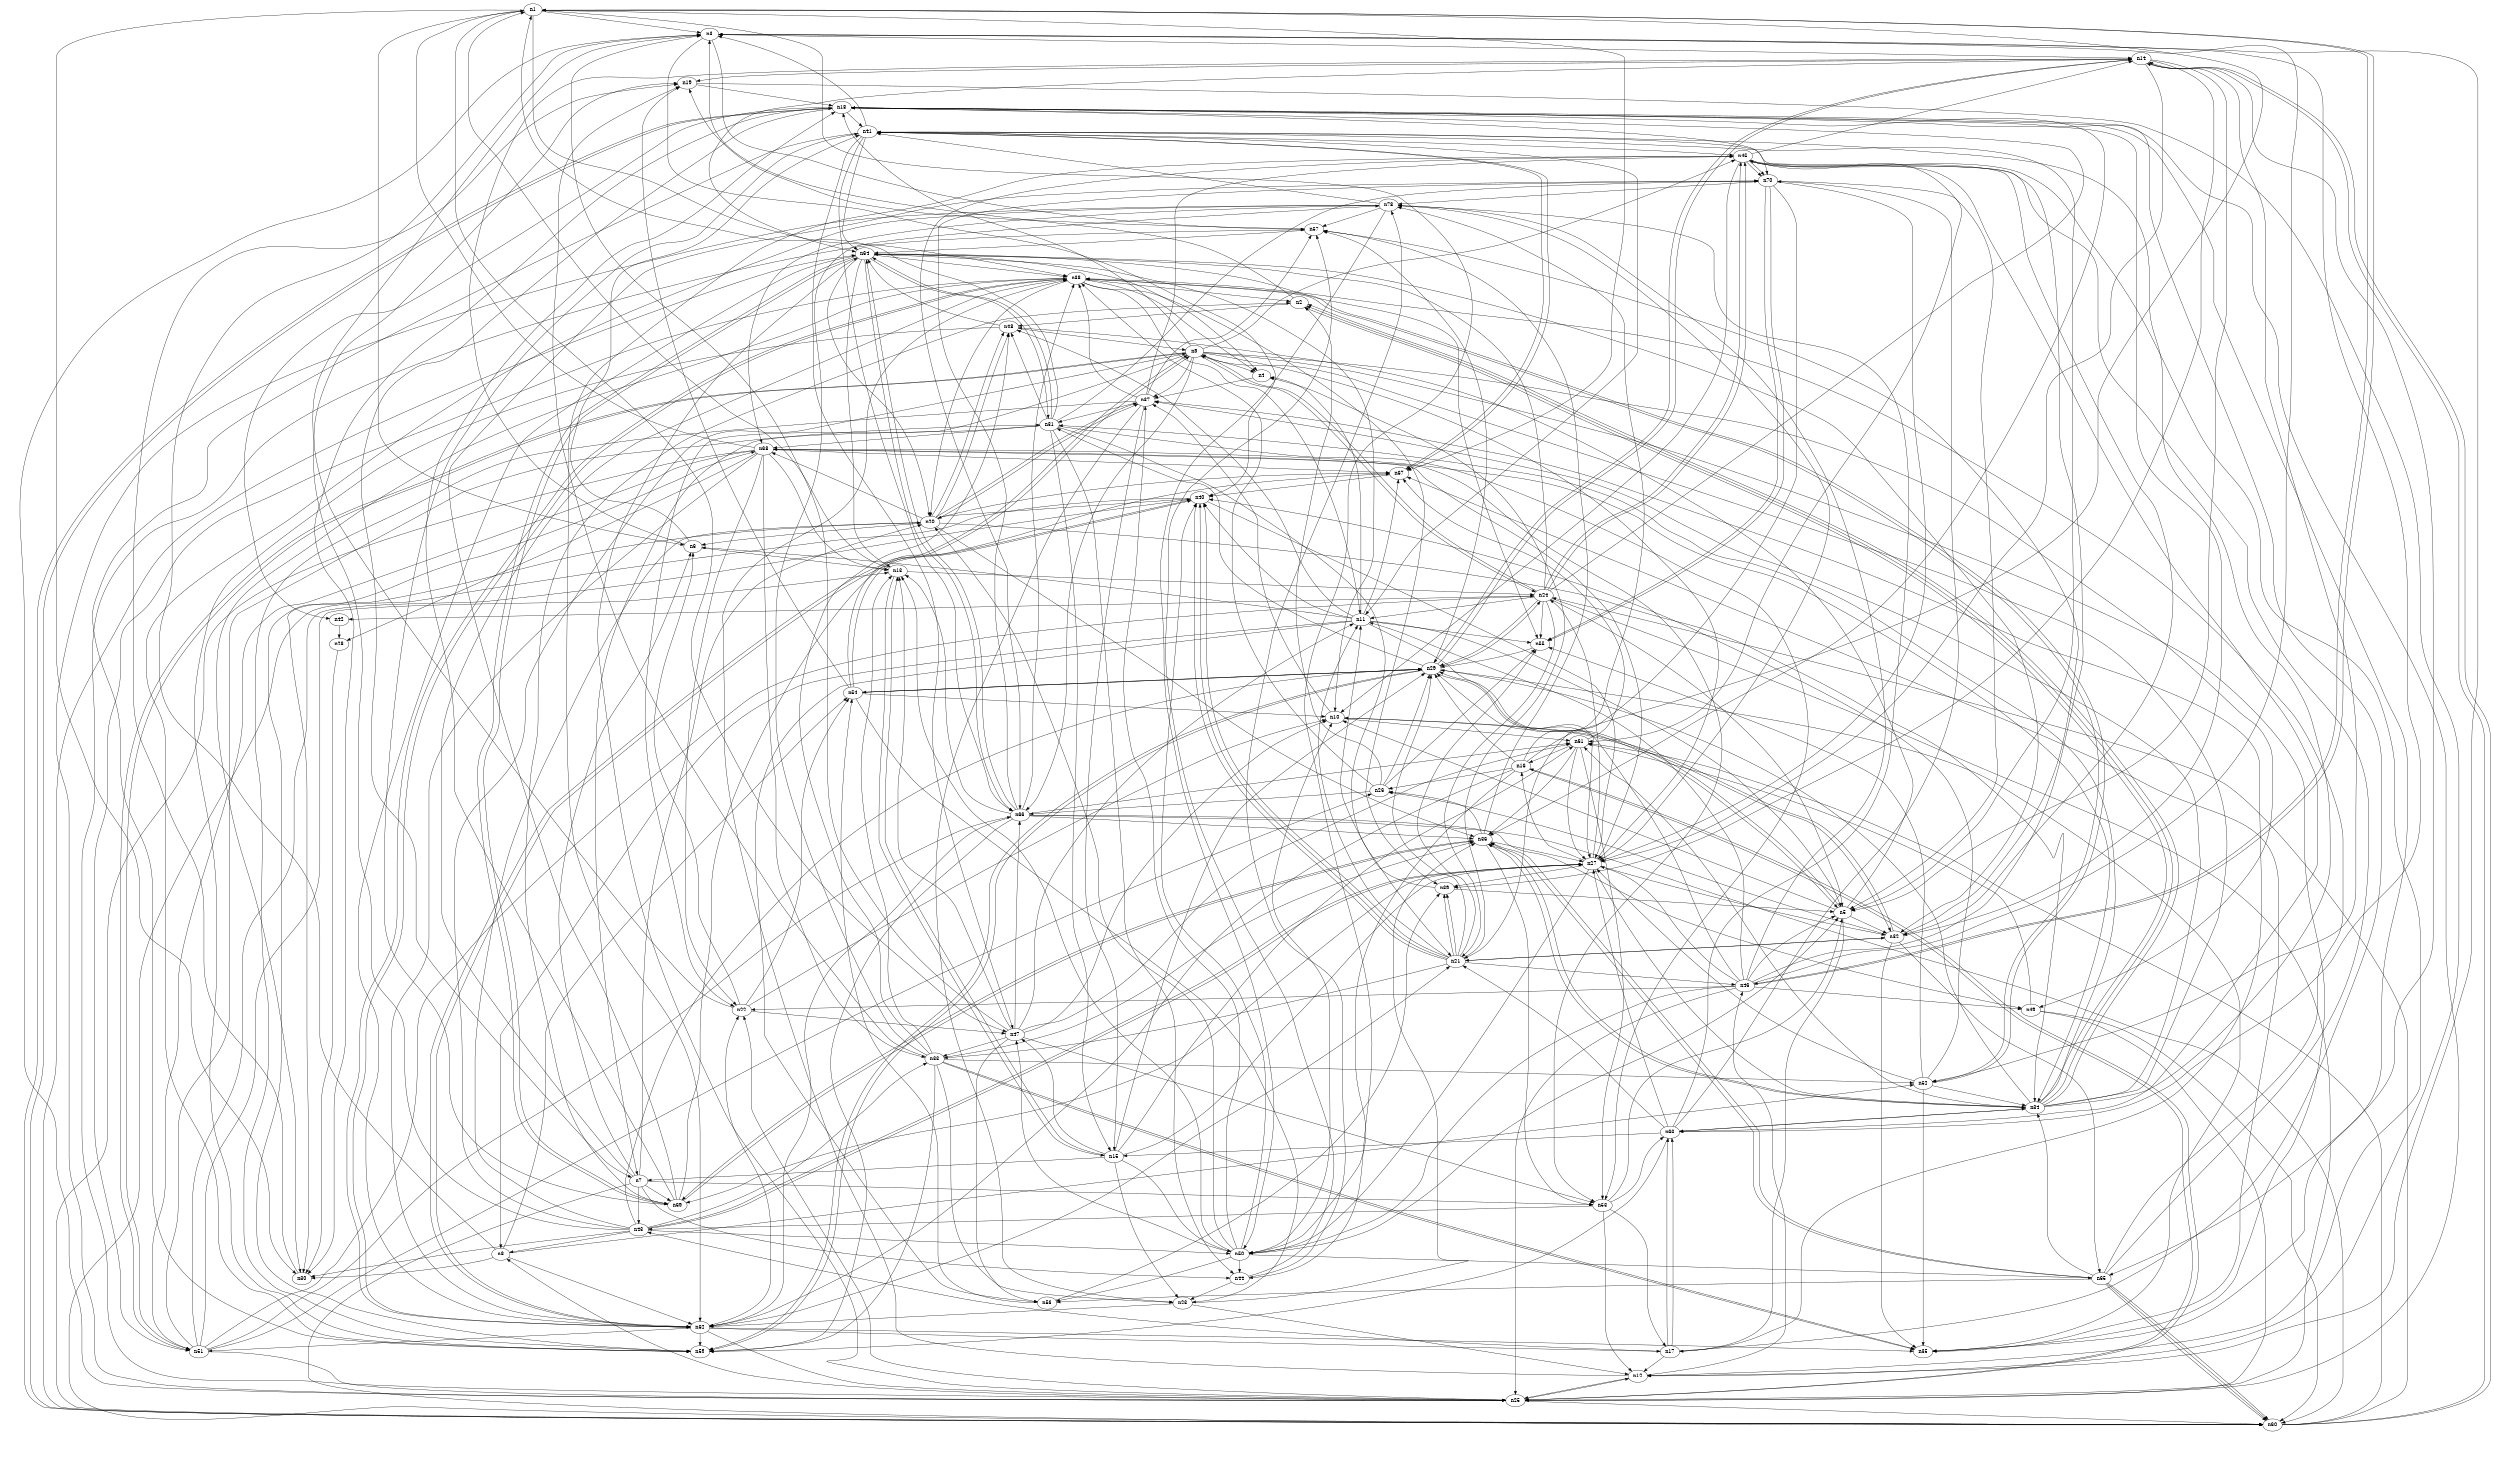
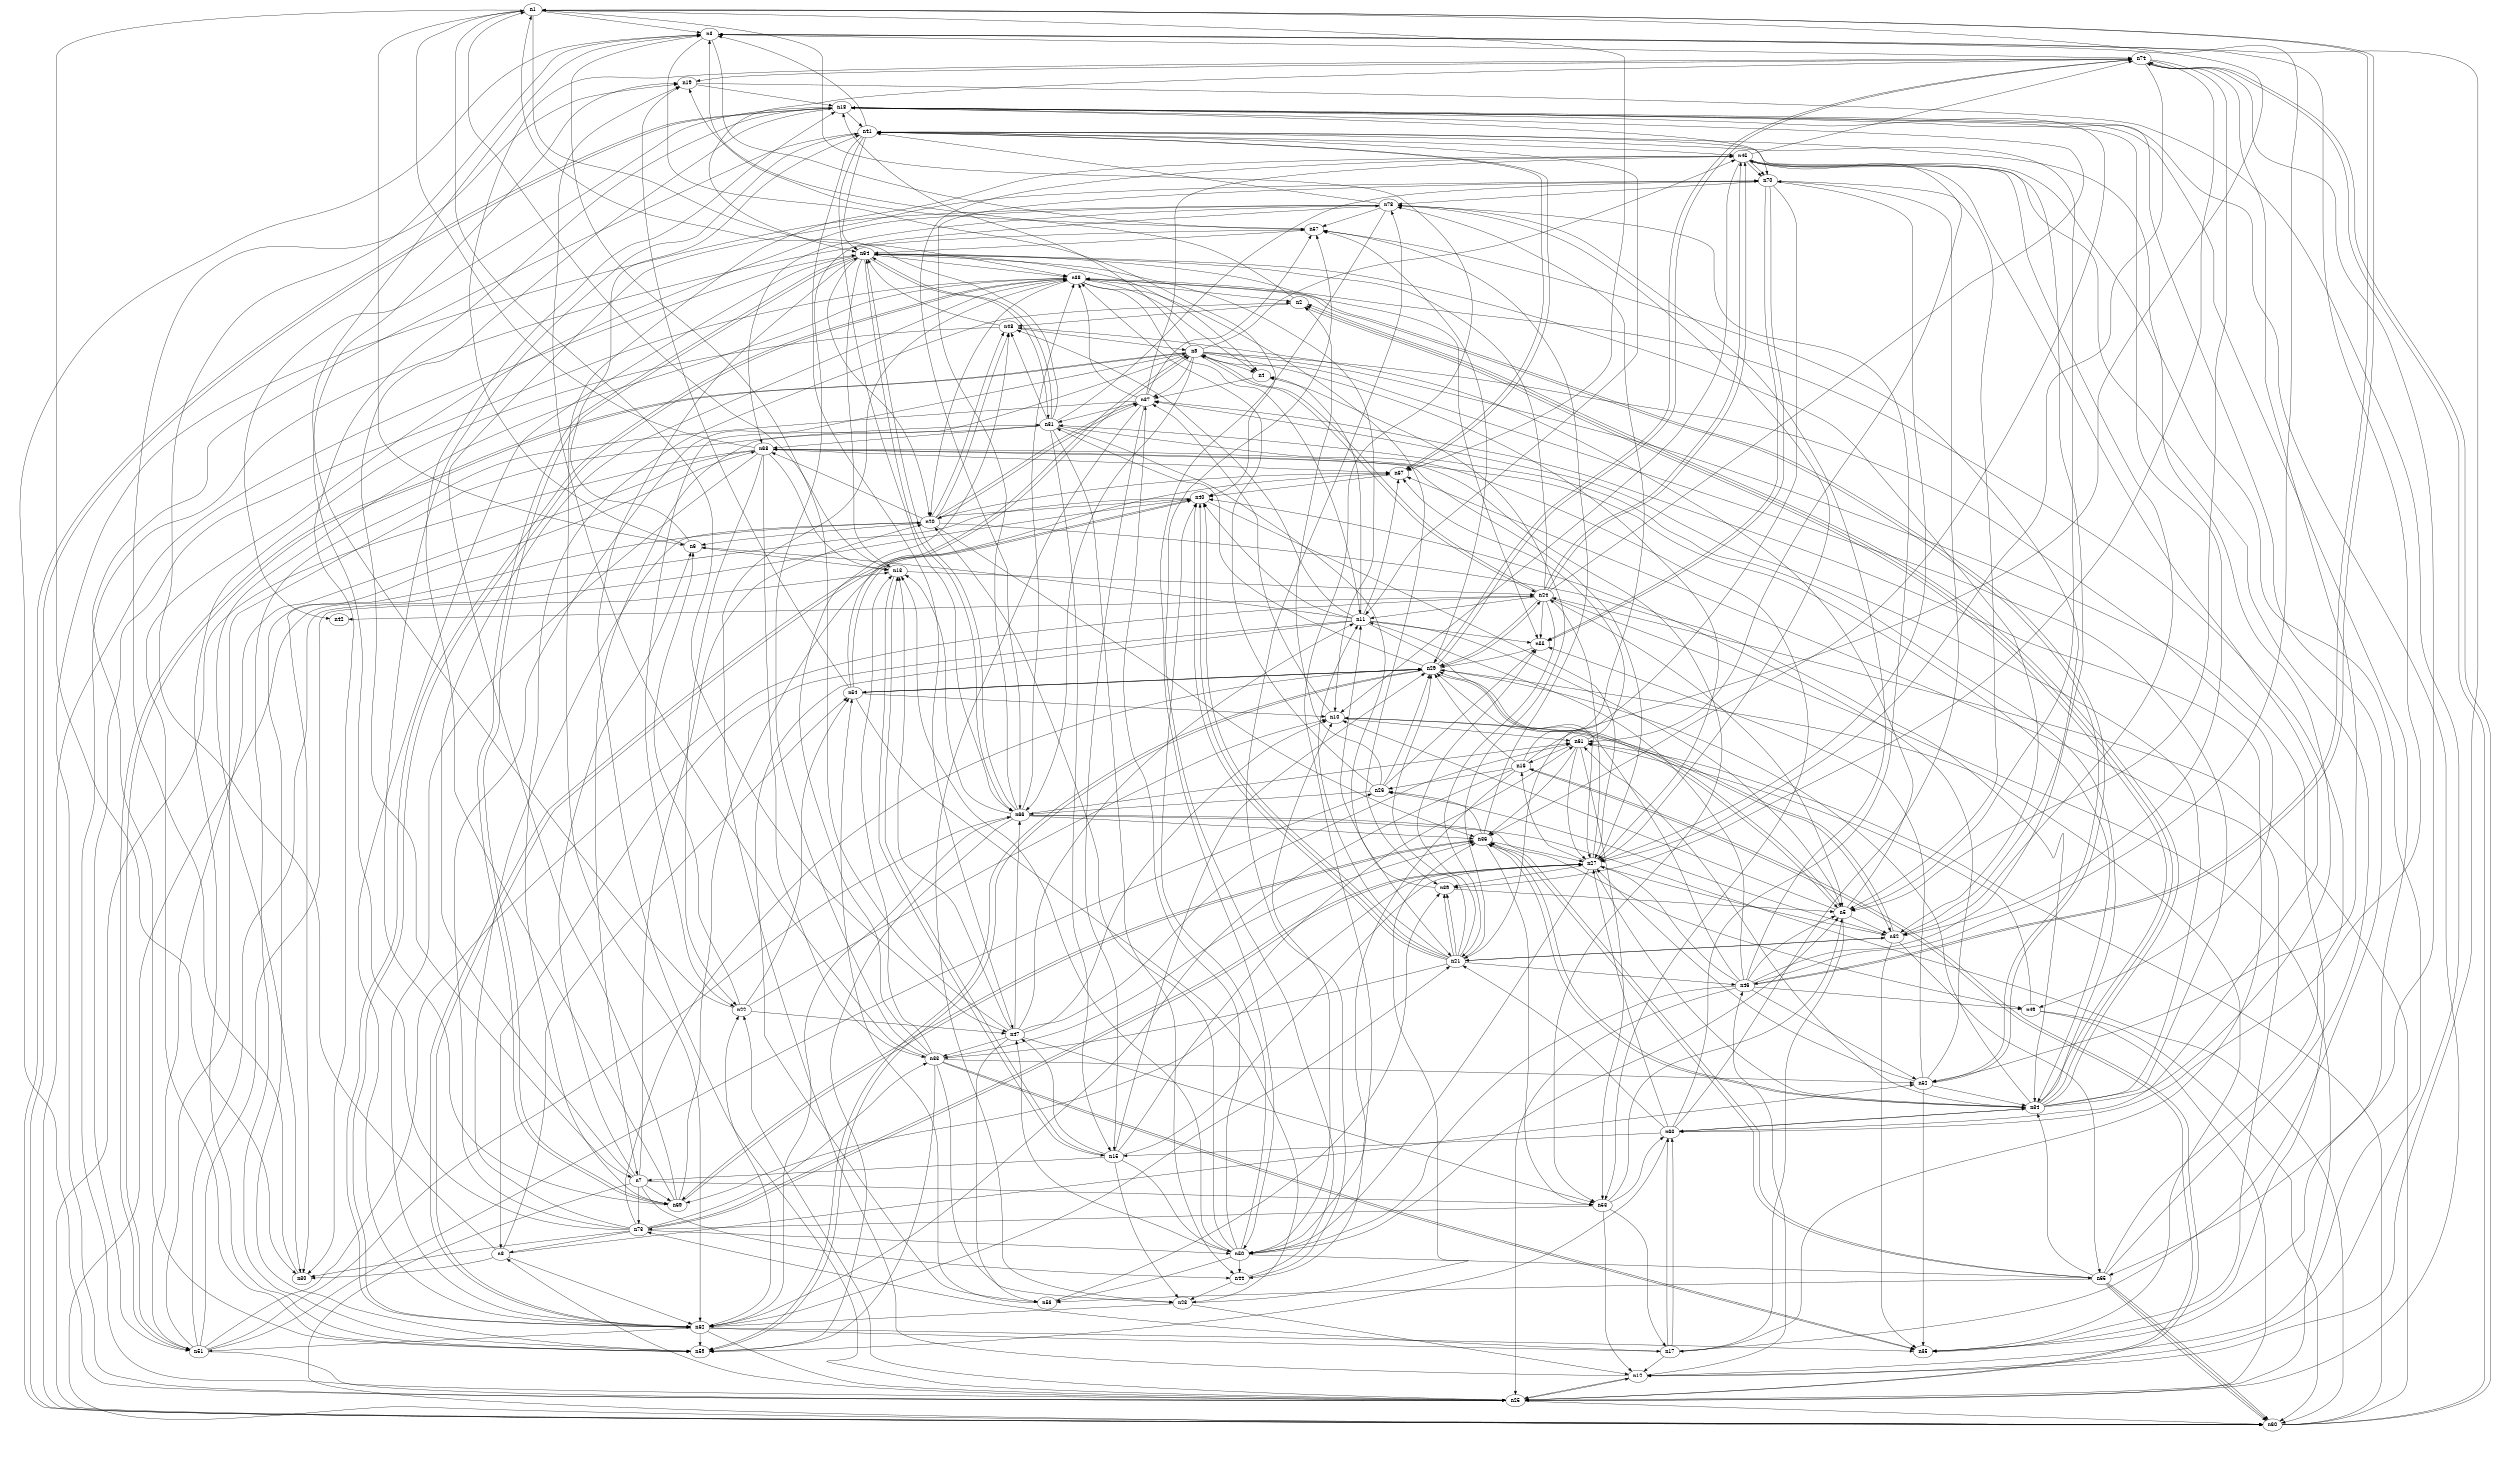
(2141, 59) -> (2141, 59)
(339, 644) -> none
(1245, 998) -> (1824, 1029)
(639, 1230) -> (639, 1230)
